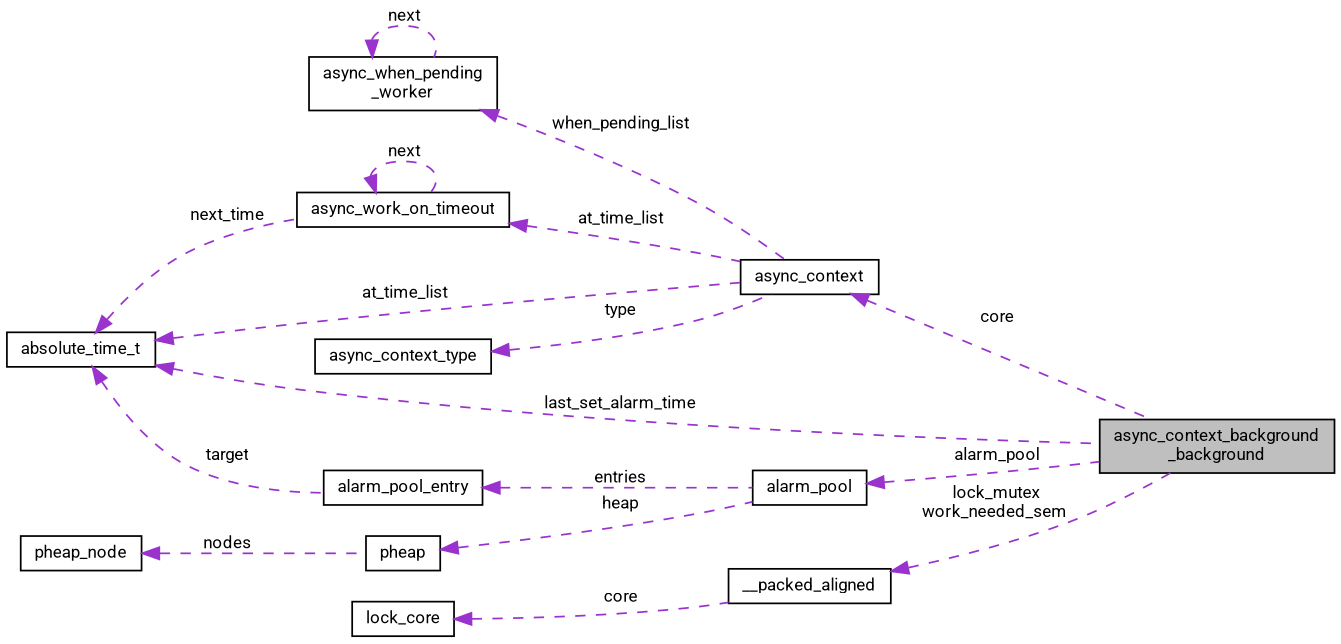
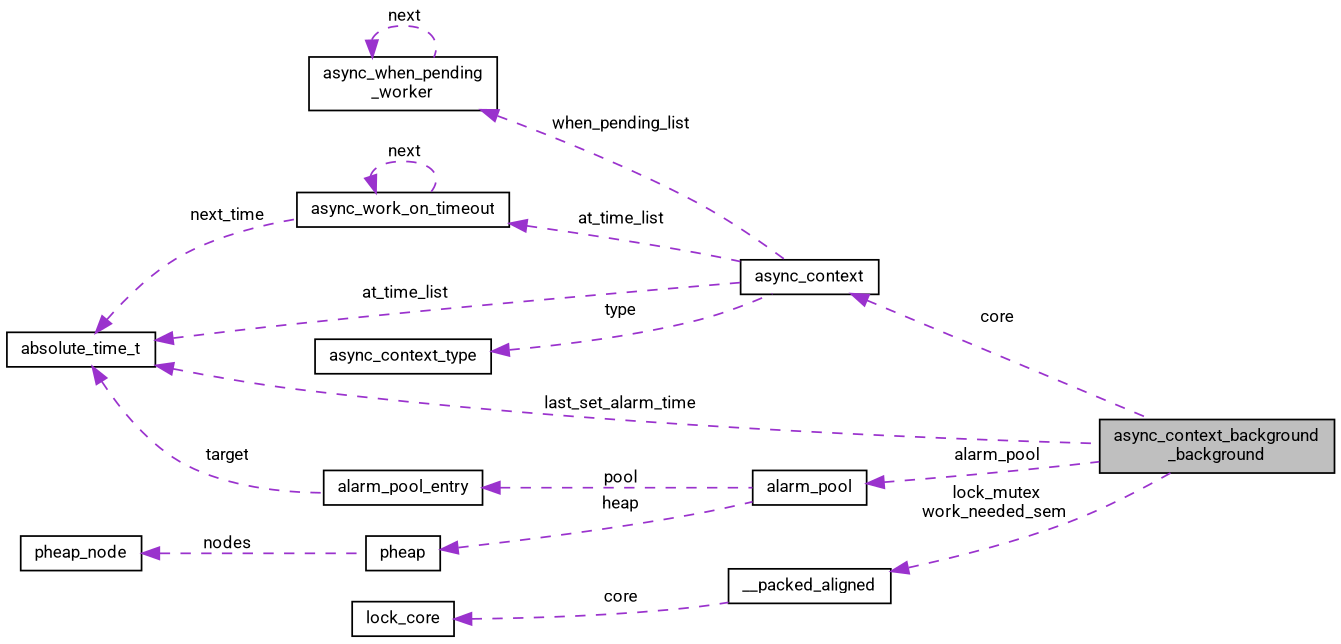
(619, 478) -> (619, 478)
